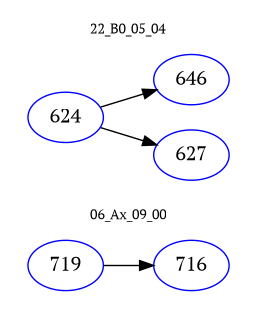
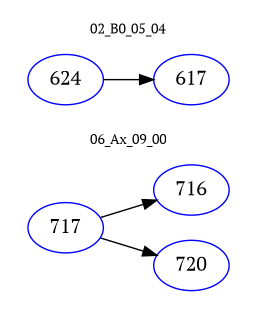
(129, 30) -> (129, 30)
(191, 80) -> none
(191, 155) -> (191, 80)
(66, 265) -> (66, 228)
none -> (191, 265)
